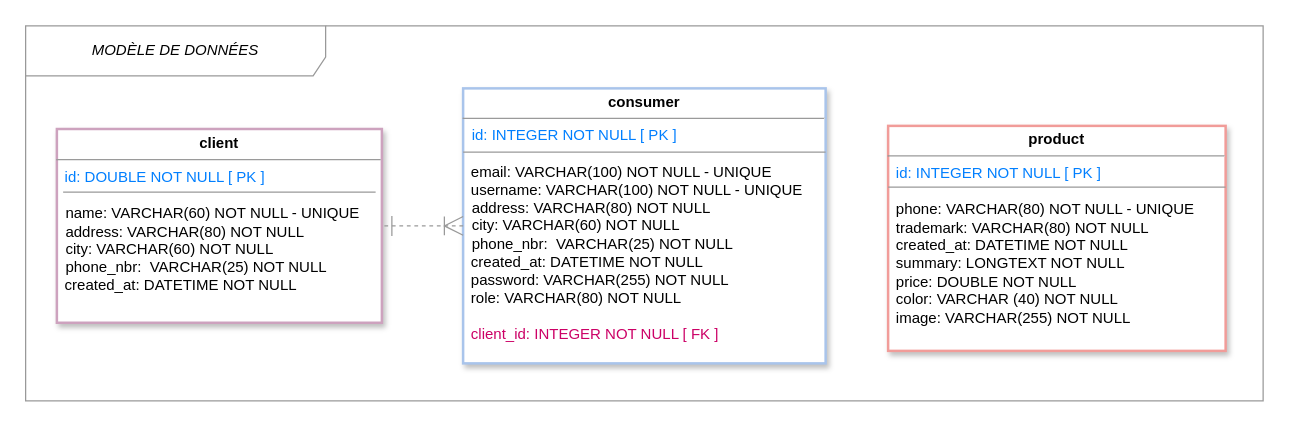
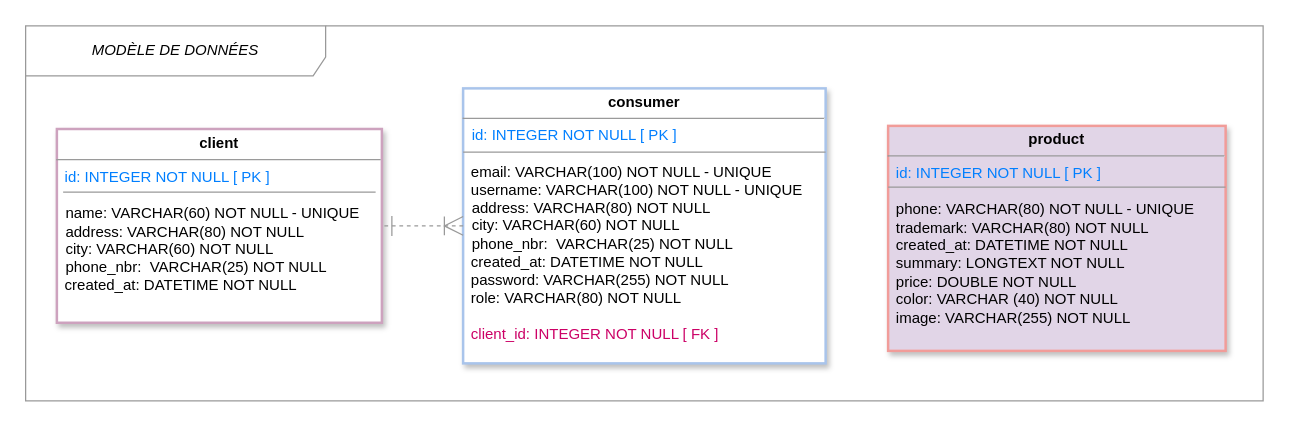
(192, 192) -> (192, 192)
(1057, 238) -> (1057, 238)
